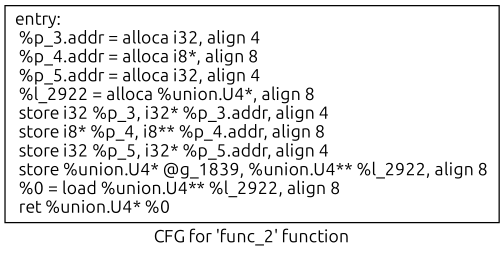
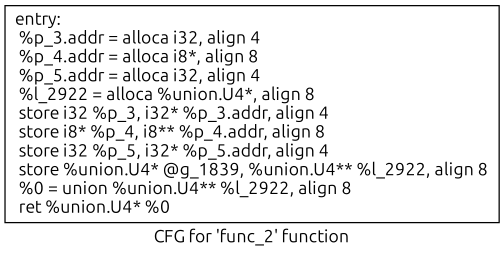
(178, 189) -> (184, 189)
